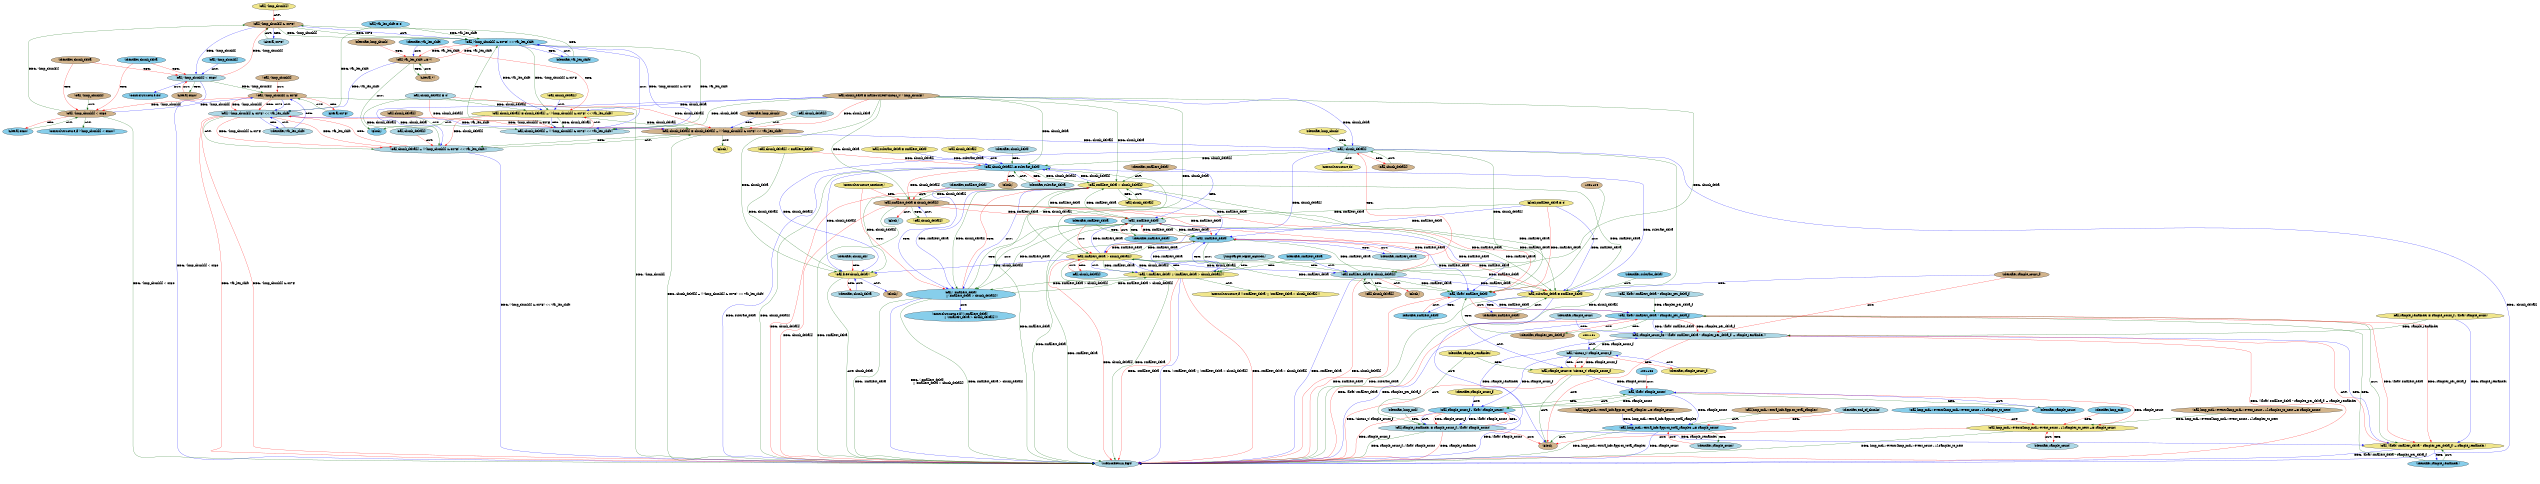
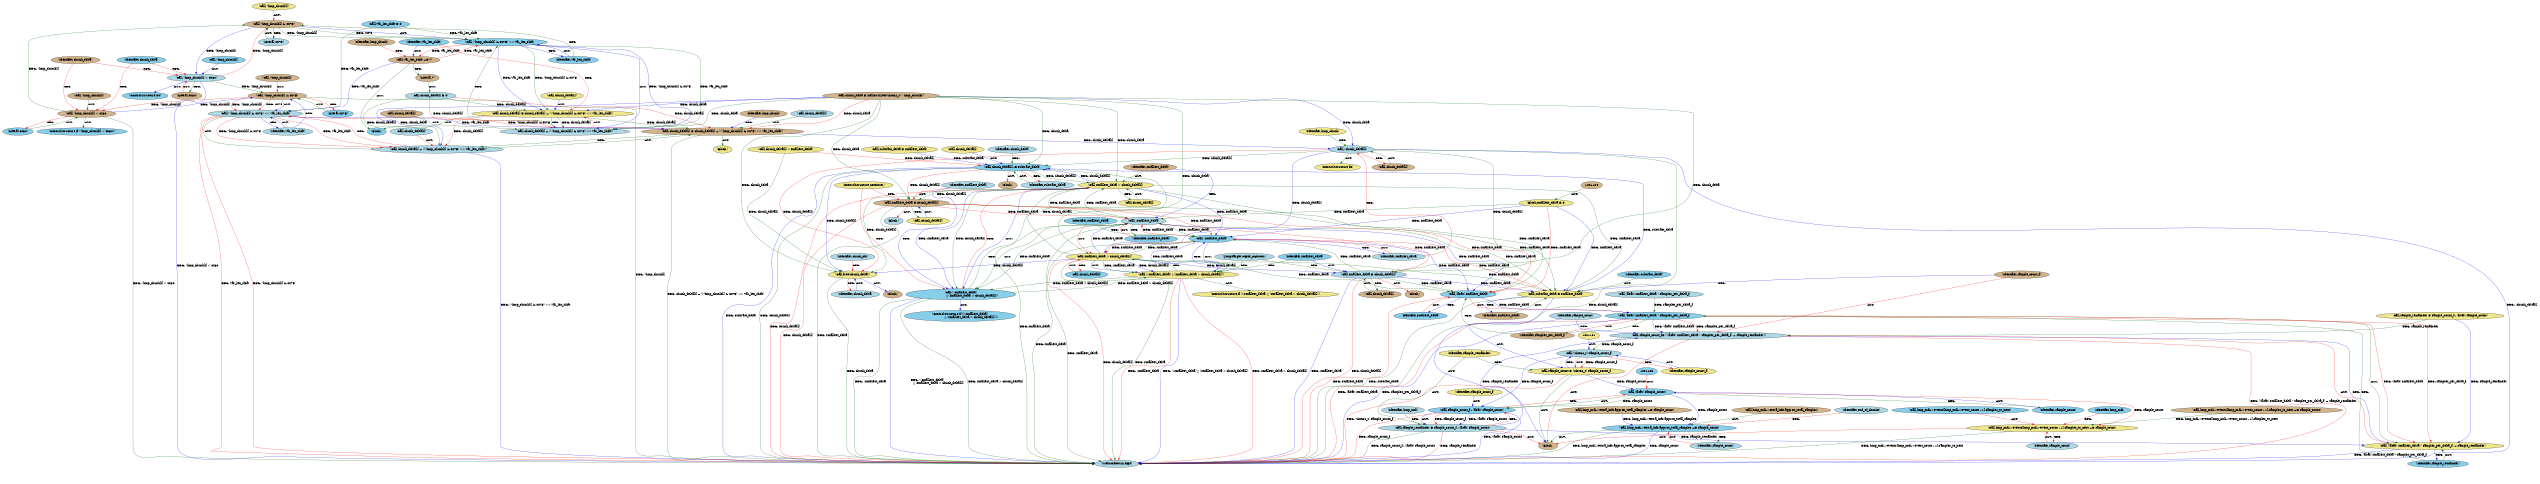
(424, 69) -> (429, 86)
(978, 157) -> (978, 157)
(1570, 264) -> (1571, 193)
(860, 371) -> (860, 371)
(1561, 401) -> (1561, 401)
